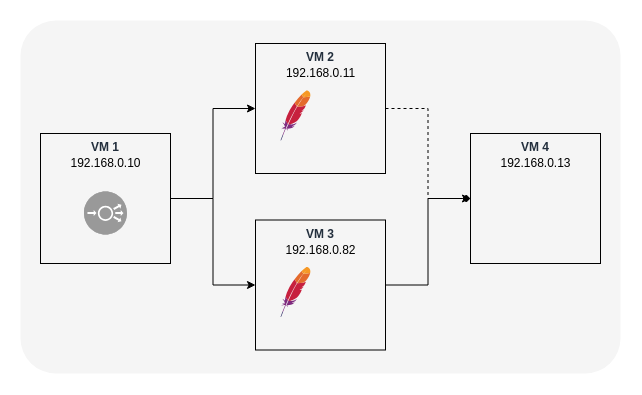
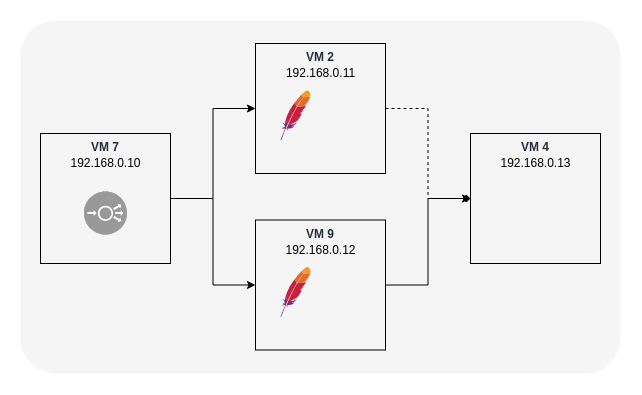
(105, 147) -> (105, 147)
(320, 234) -> (320, 234)
(321, 251) -> (321, 251)
